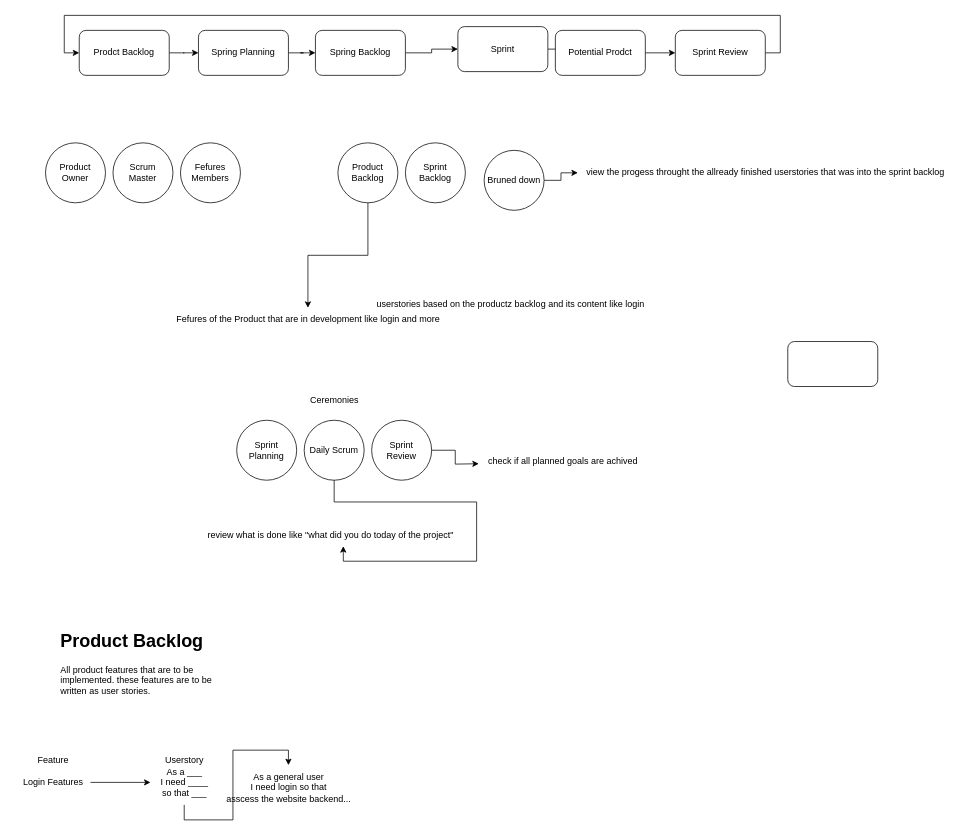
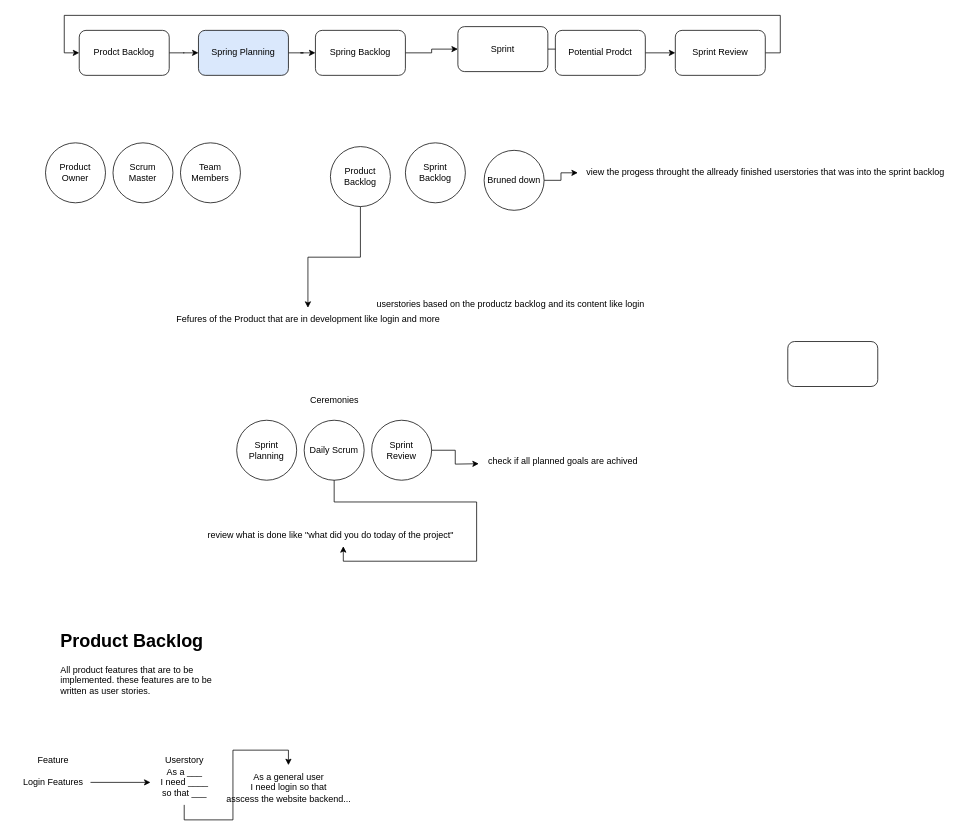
(243, 53) -> (243, 53)
(210, 173) -> (210, 173)
(368, 173) -> (360, 177)
